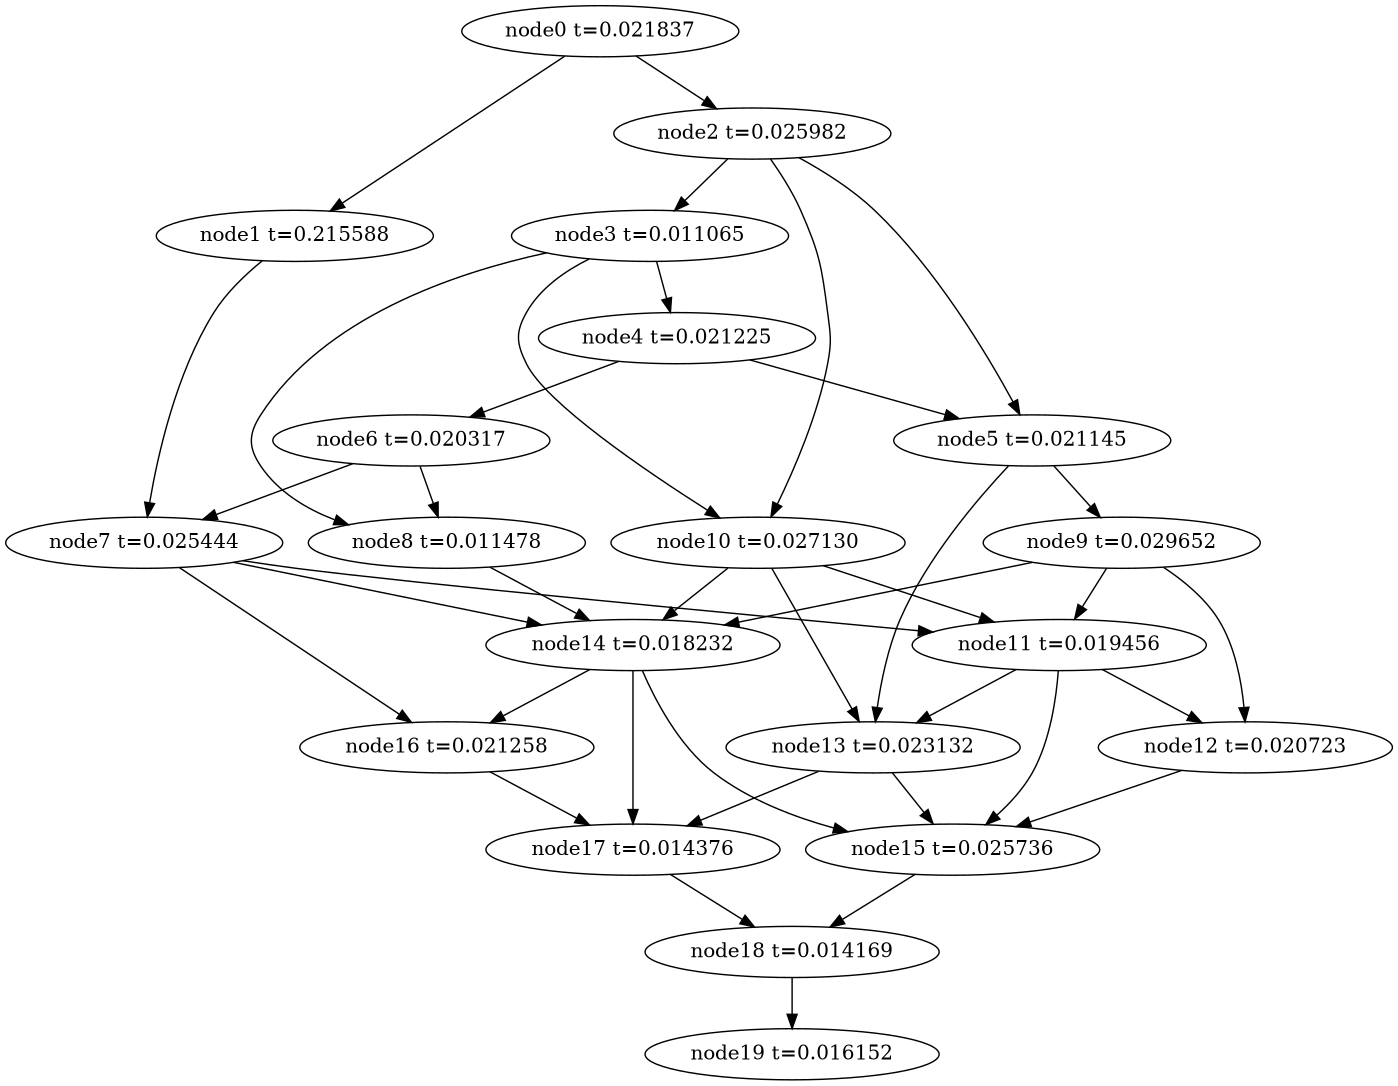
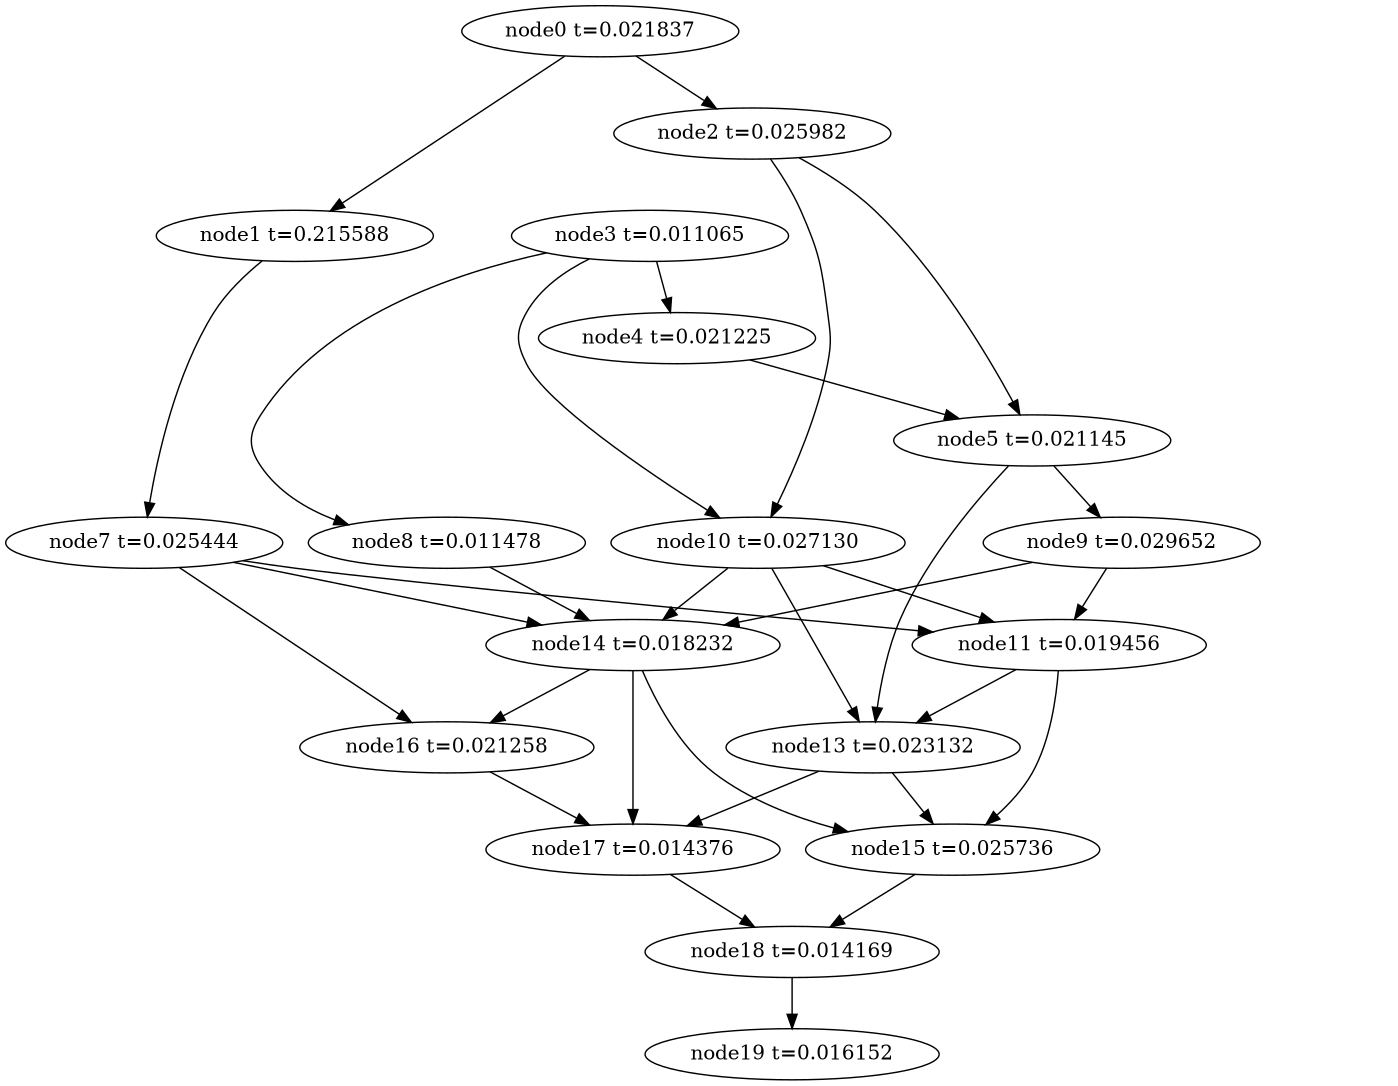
(706, 180) -> none
(411, 440) -> none
(1245, 747) -> none
